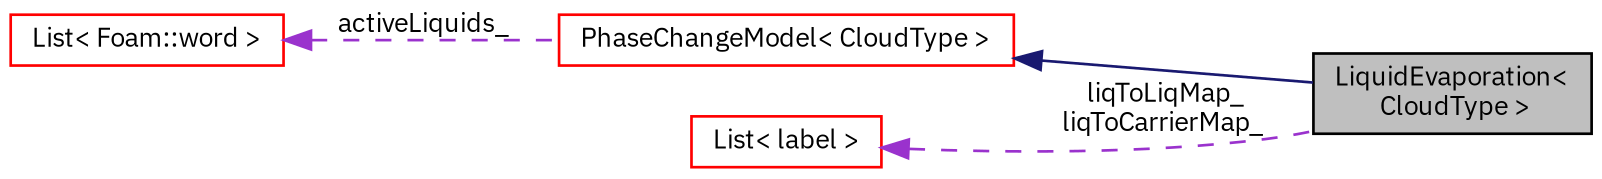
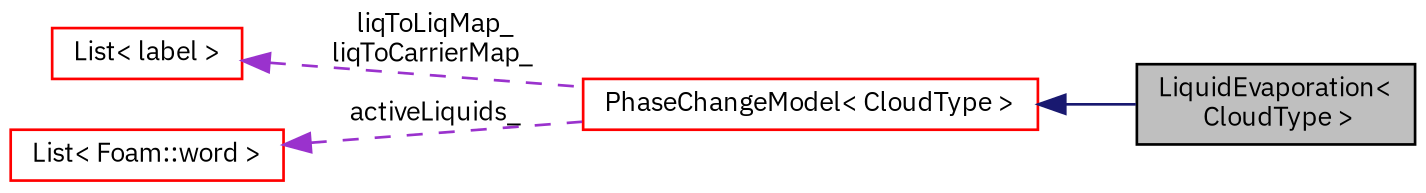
(1111, 150) -> (426, 75)
